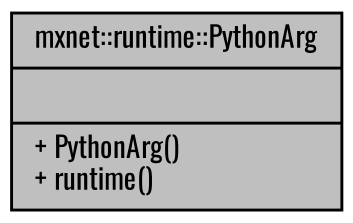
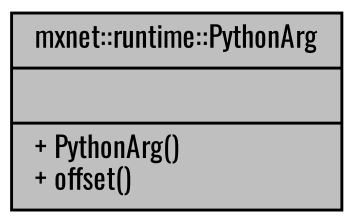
(94, 181) -> (84, 181)
